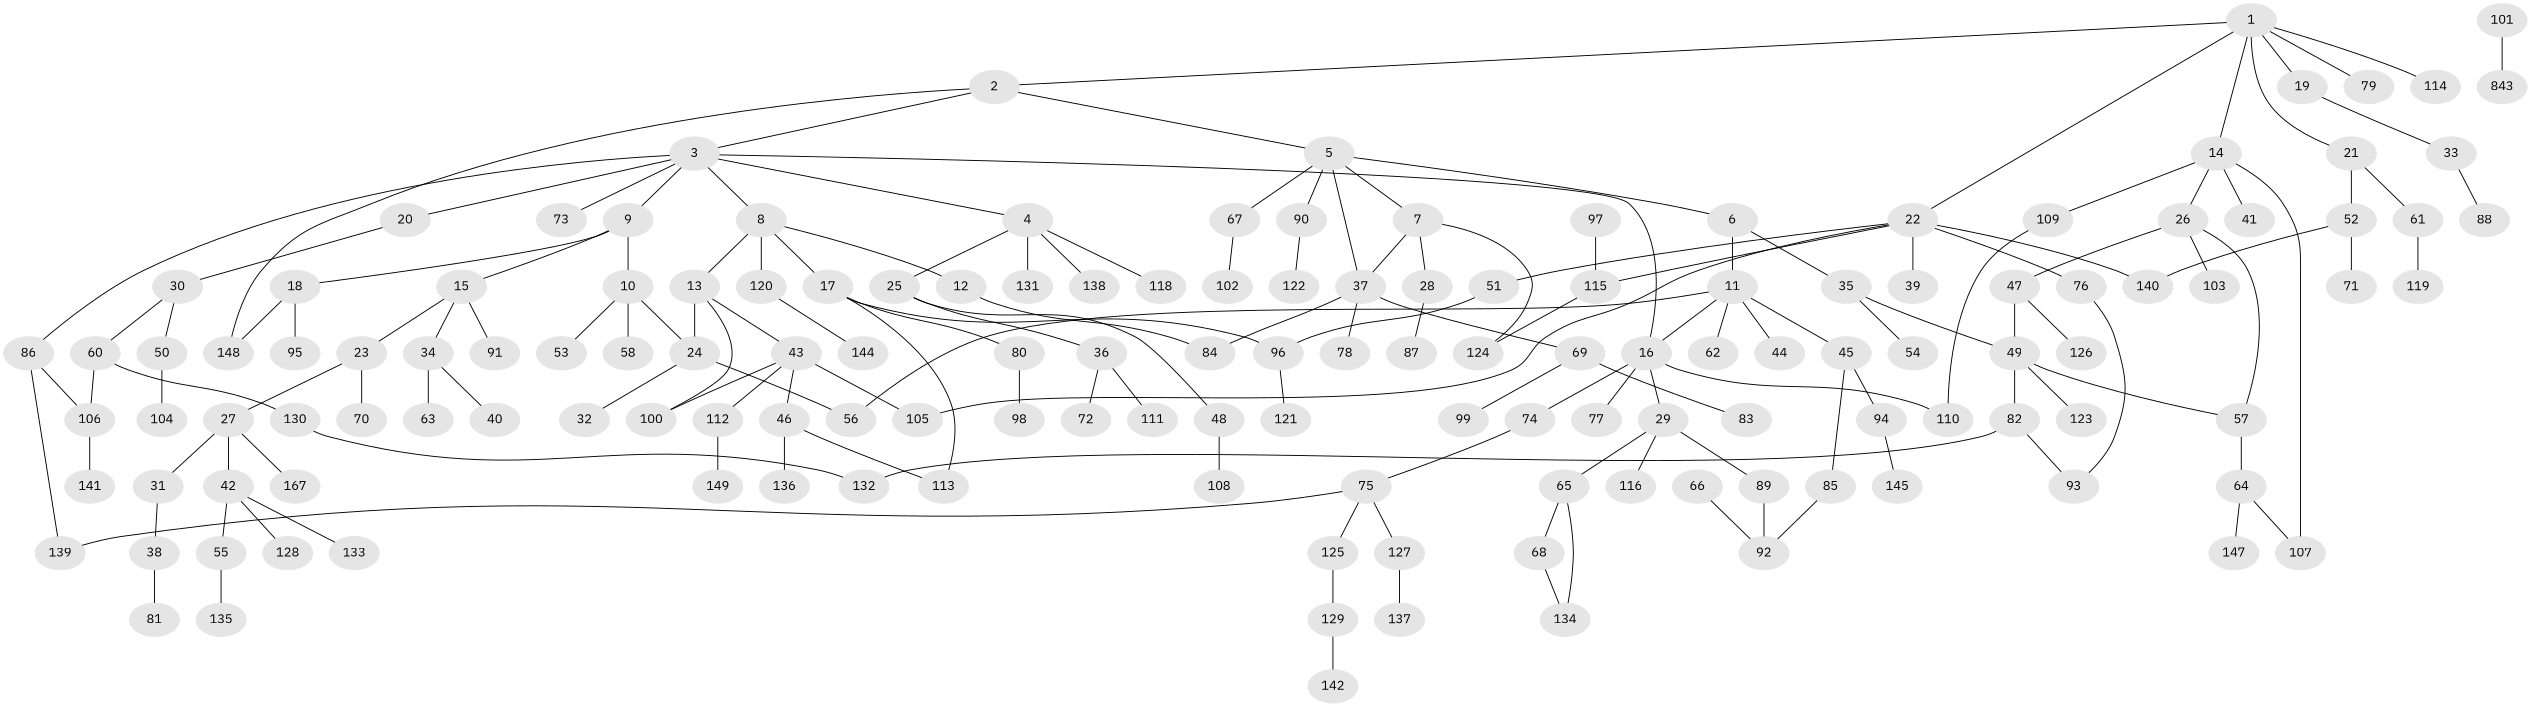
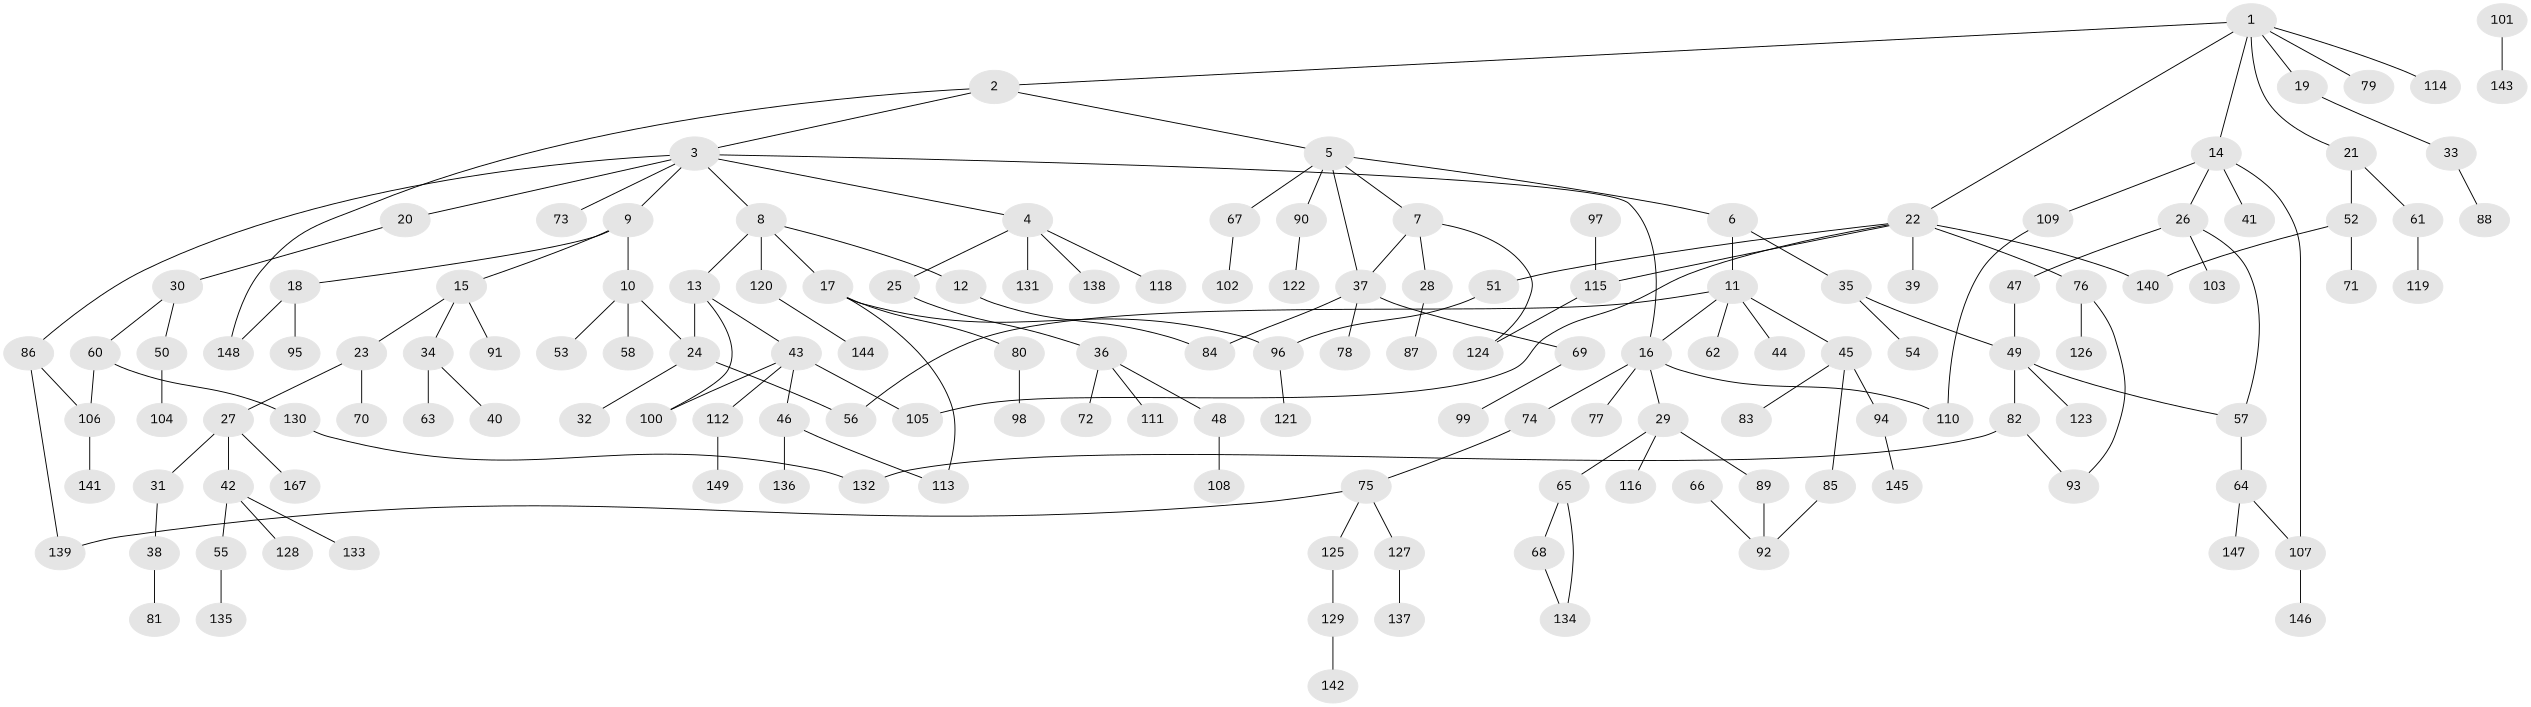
(2502, 87) -> (2502, 87)
(2048, 320) -> (2081, 320)
(1129, 334) -> (1160, 387)
(1661, 389) -> (1788, 392)
none -> (2300, 620)
